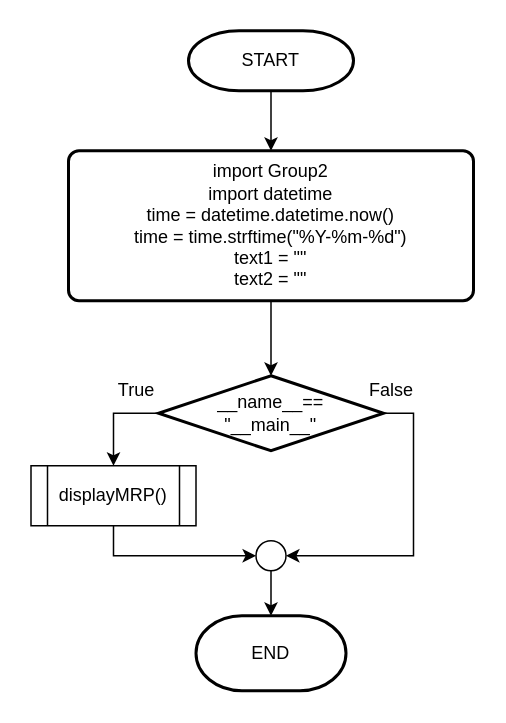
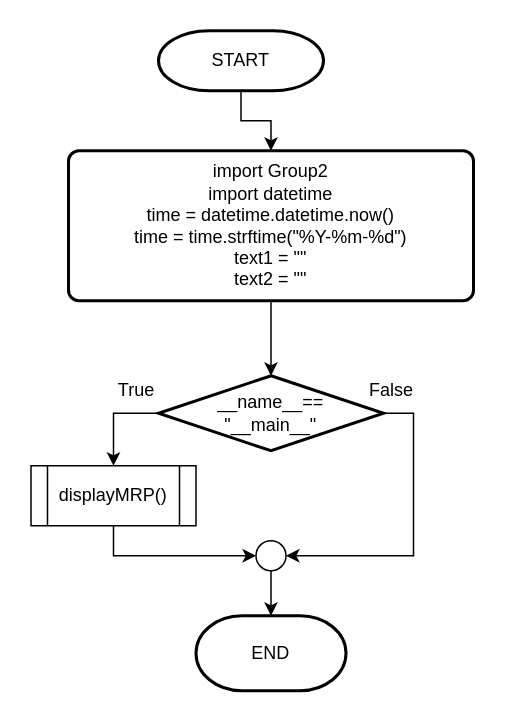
(271, 61) -> (241, 61)
